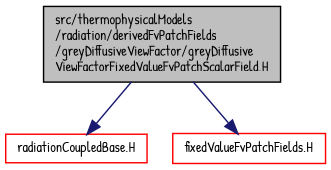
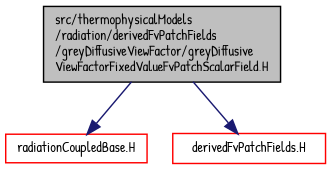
(249, 148) -> (249, 148)
